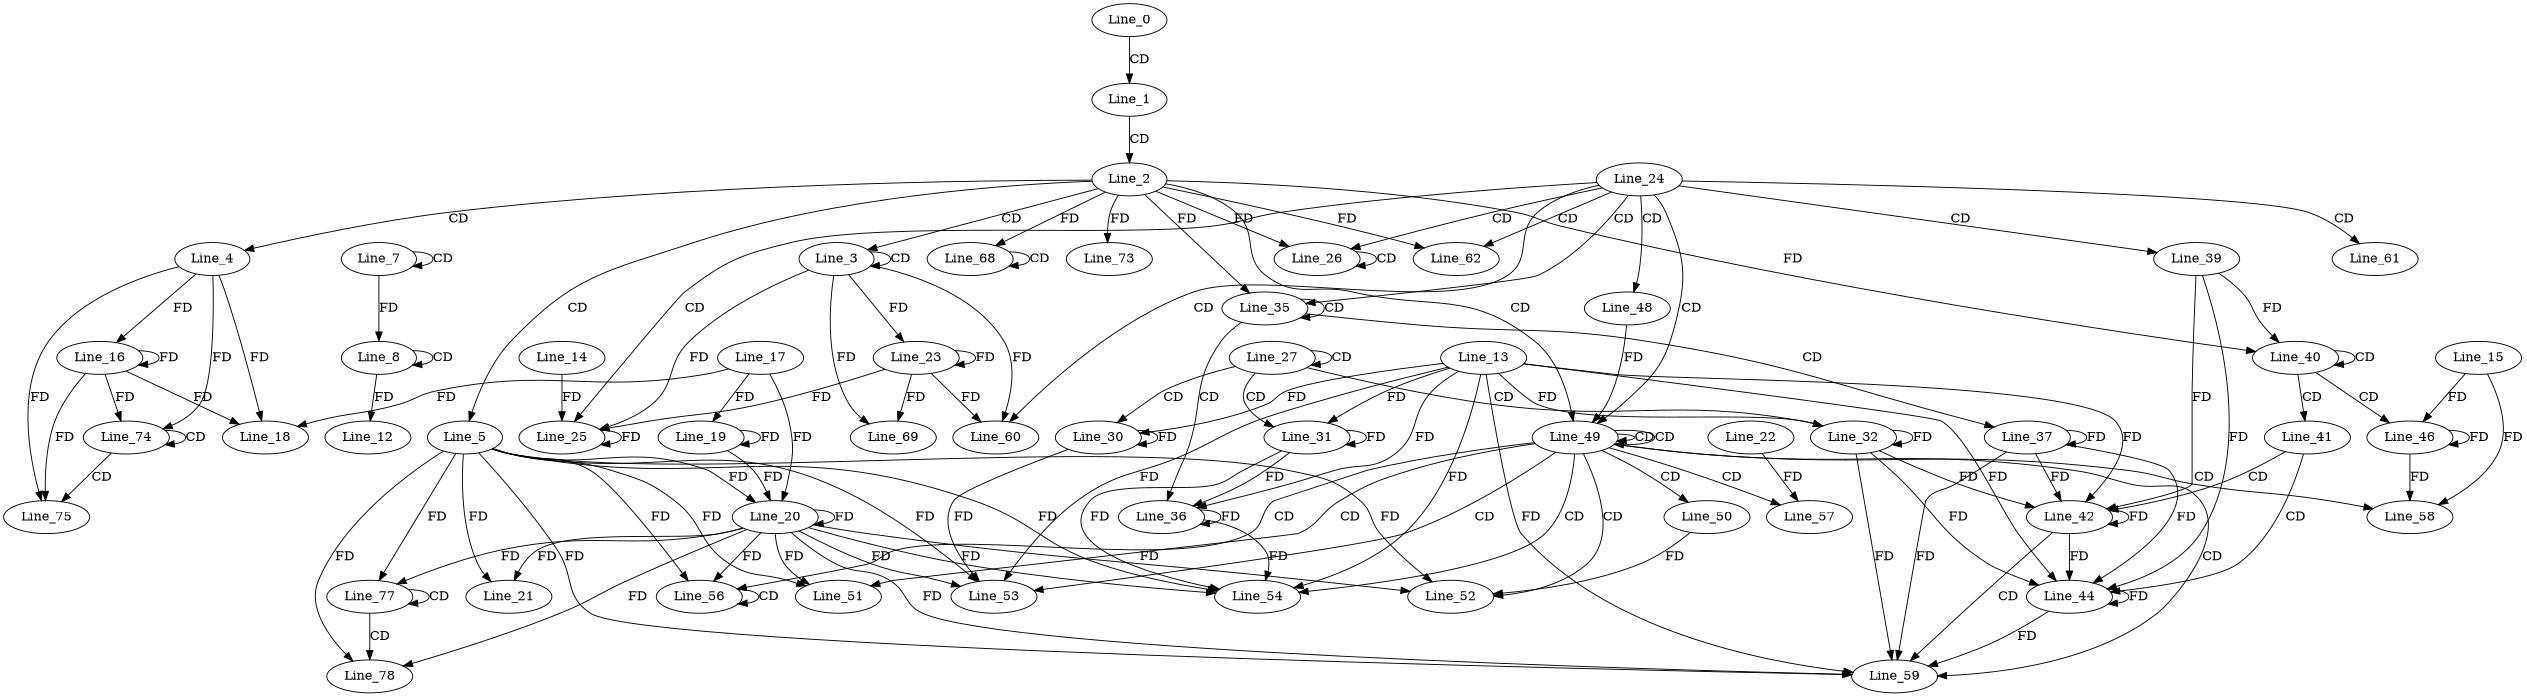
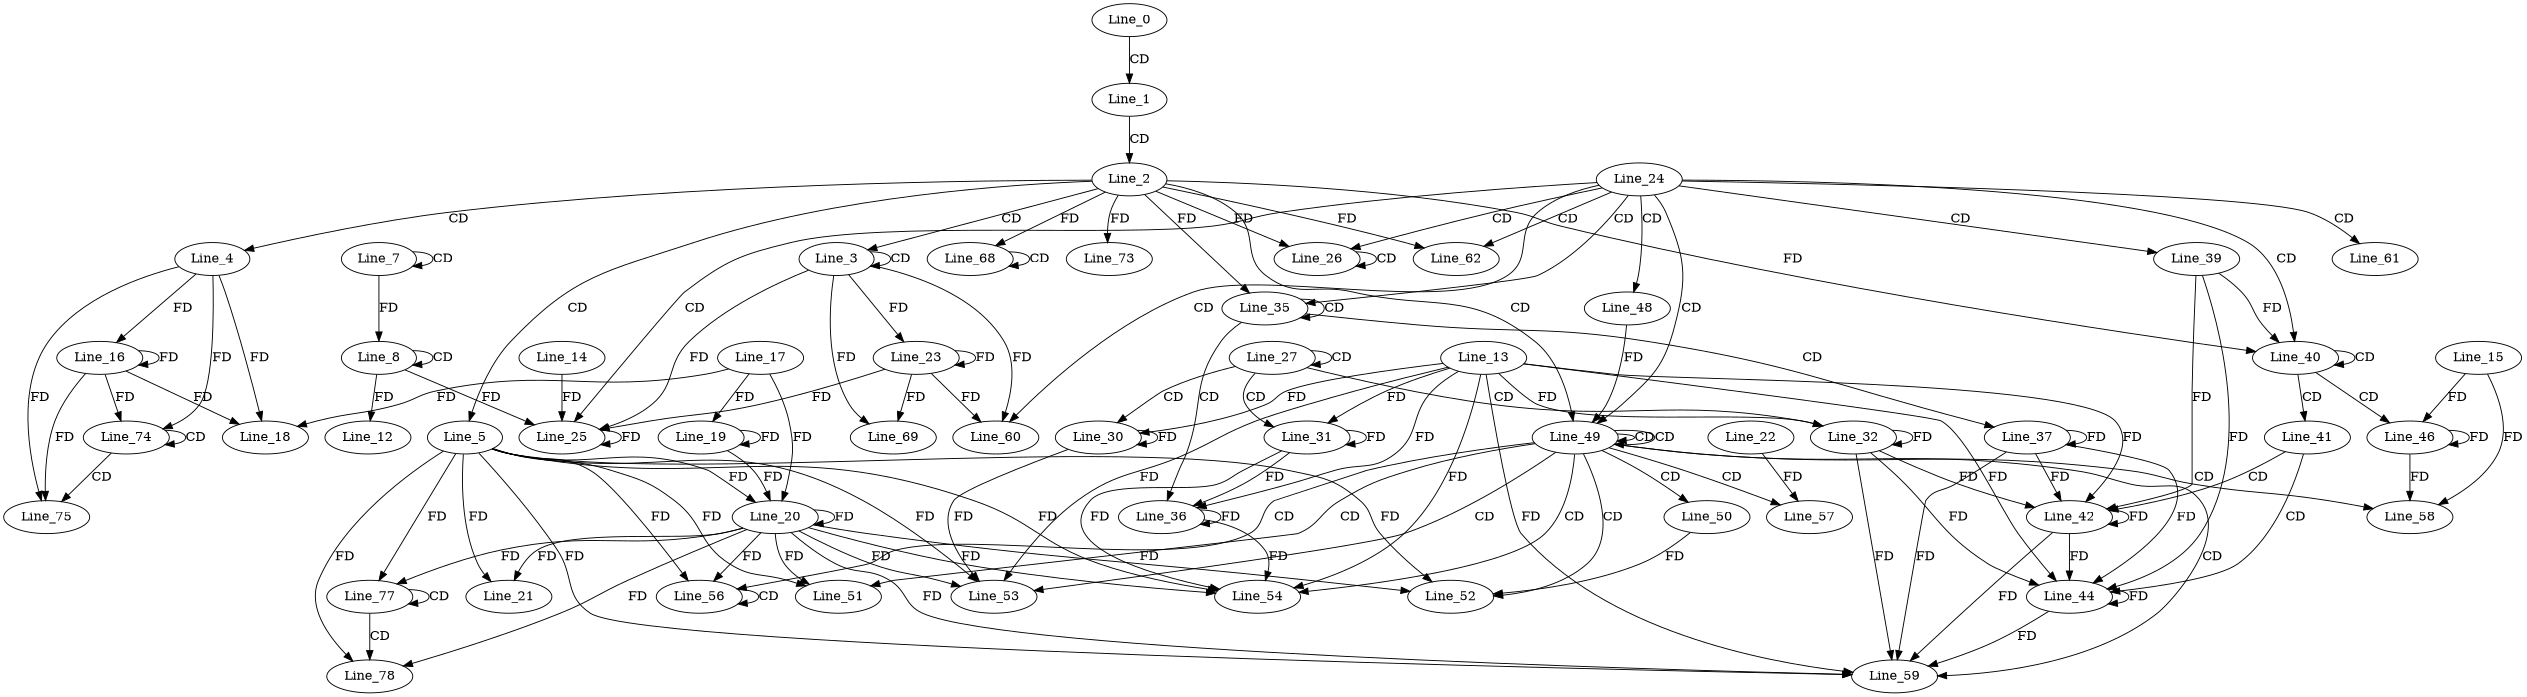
none -> (2053, 197)
none -> (465, 396)
(2008, 597) -> (2008, 597)
